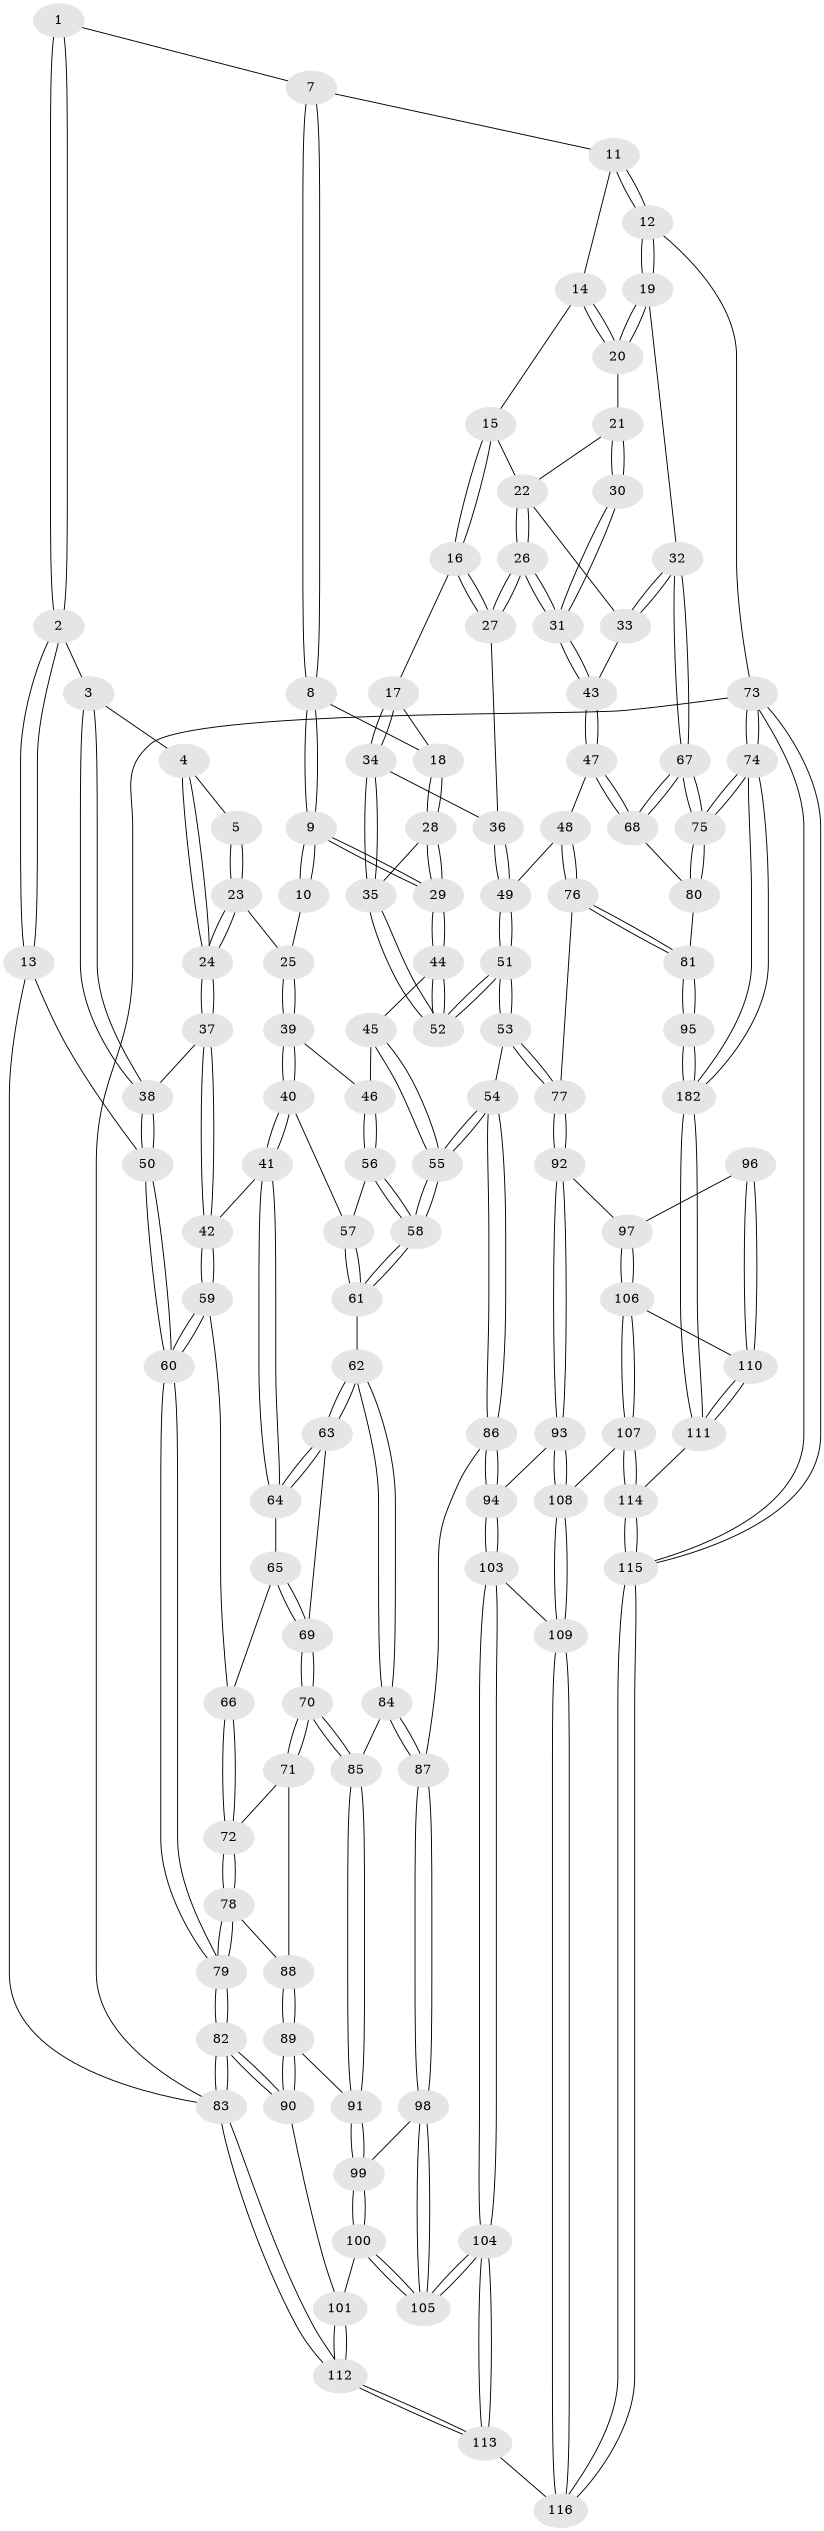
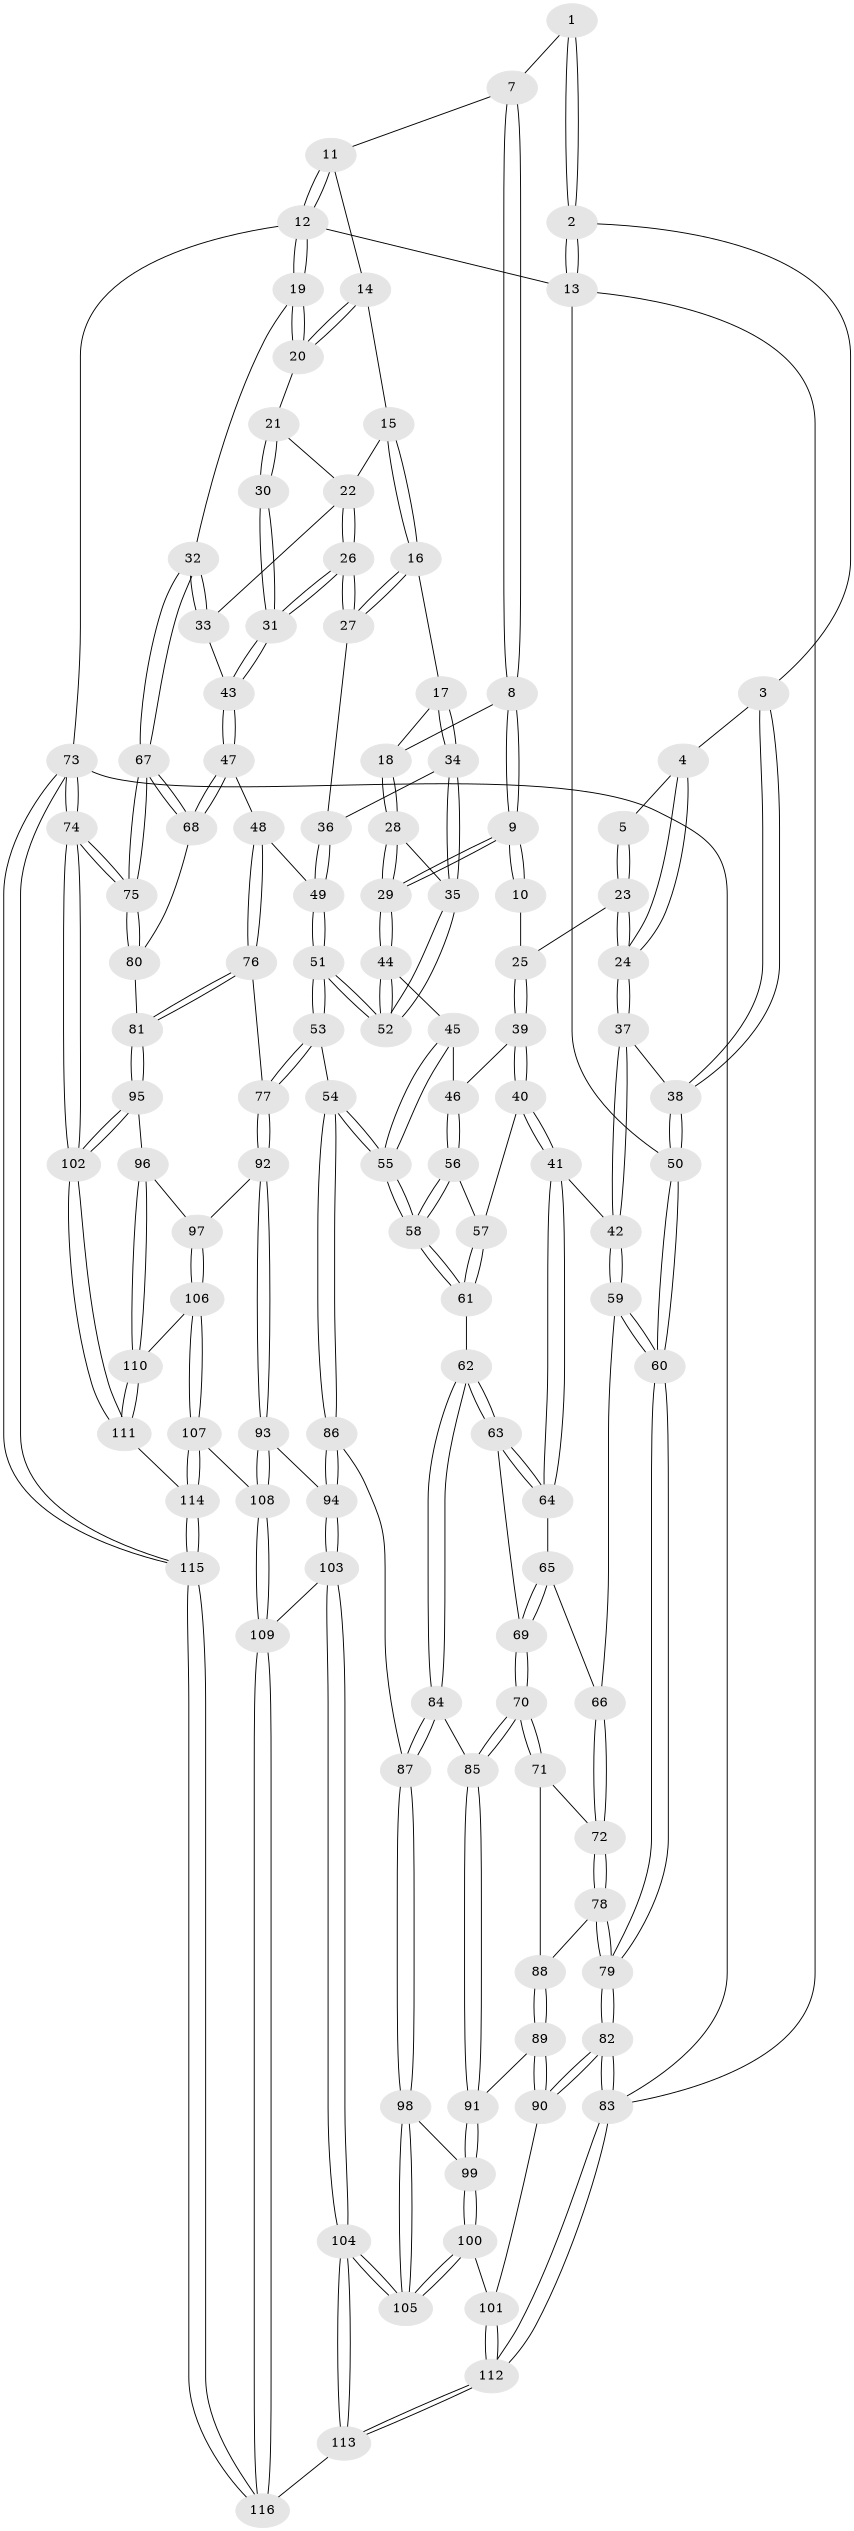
none -> (437, 256)
(689, 1097) -> (74, 1165)
none -> (140, 1131)
